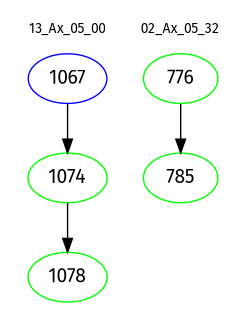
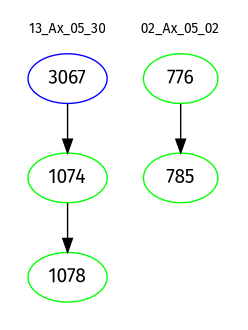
(68, 30) -> (68, 30)
(181, 30) -> (181, 30)
(68, 79) -> (68, 79)
